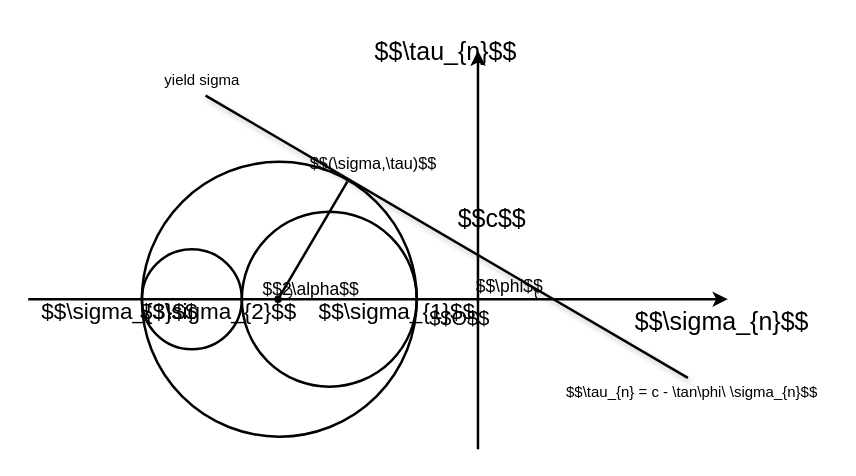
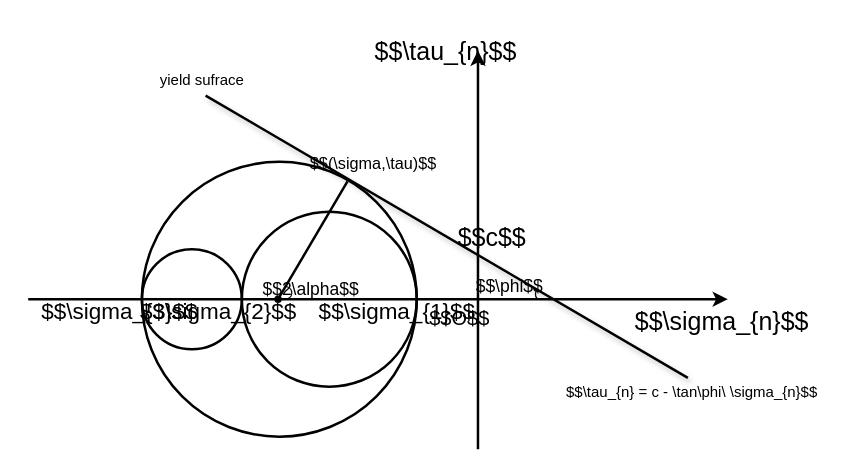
(203, 81) -> (203, 81)
(492, 218) -> (492, 237)
